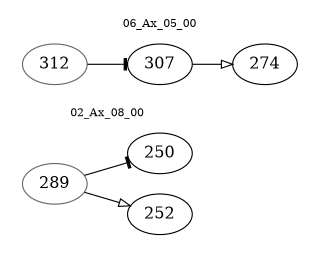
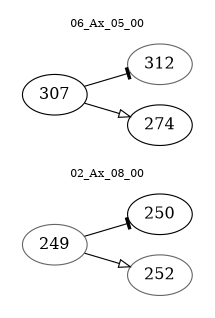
(105, 64) -> (105, 80)
(55, 184) -> (55, 245)
(160, 214) -> (160, 275)
